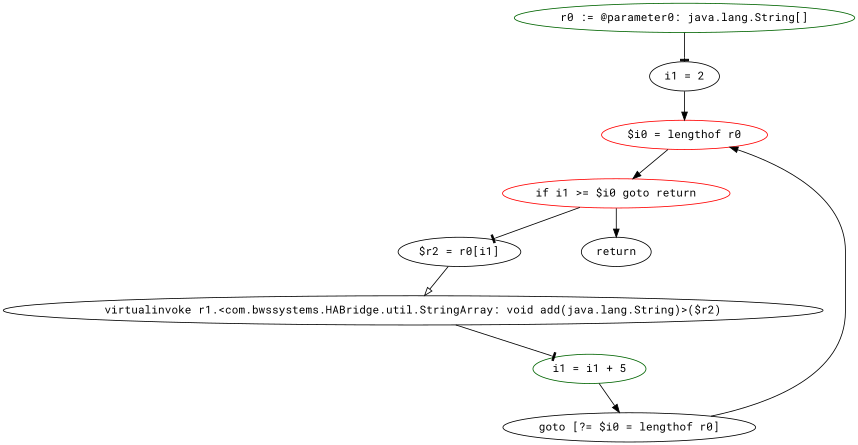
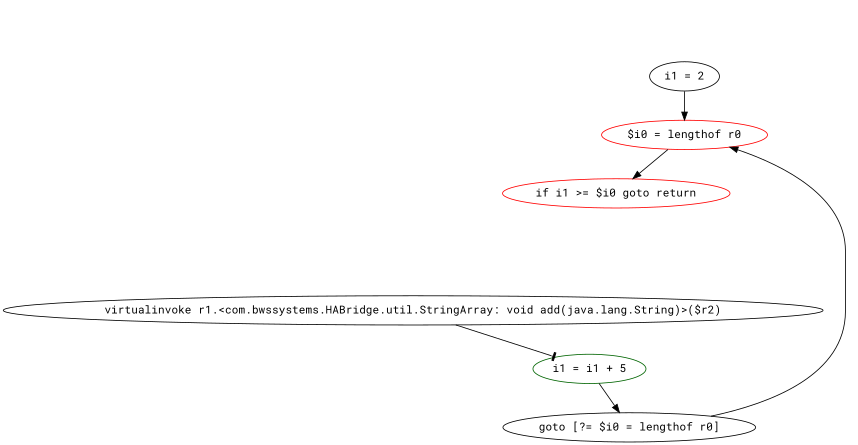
(685, 18) -> none
(459, 252) -> none
(616, 252) -> none
